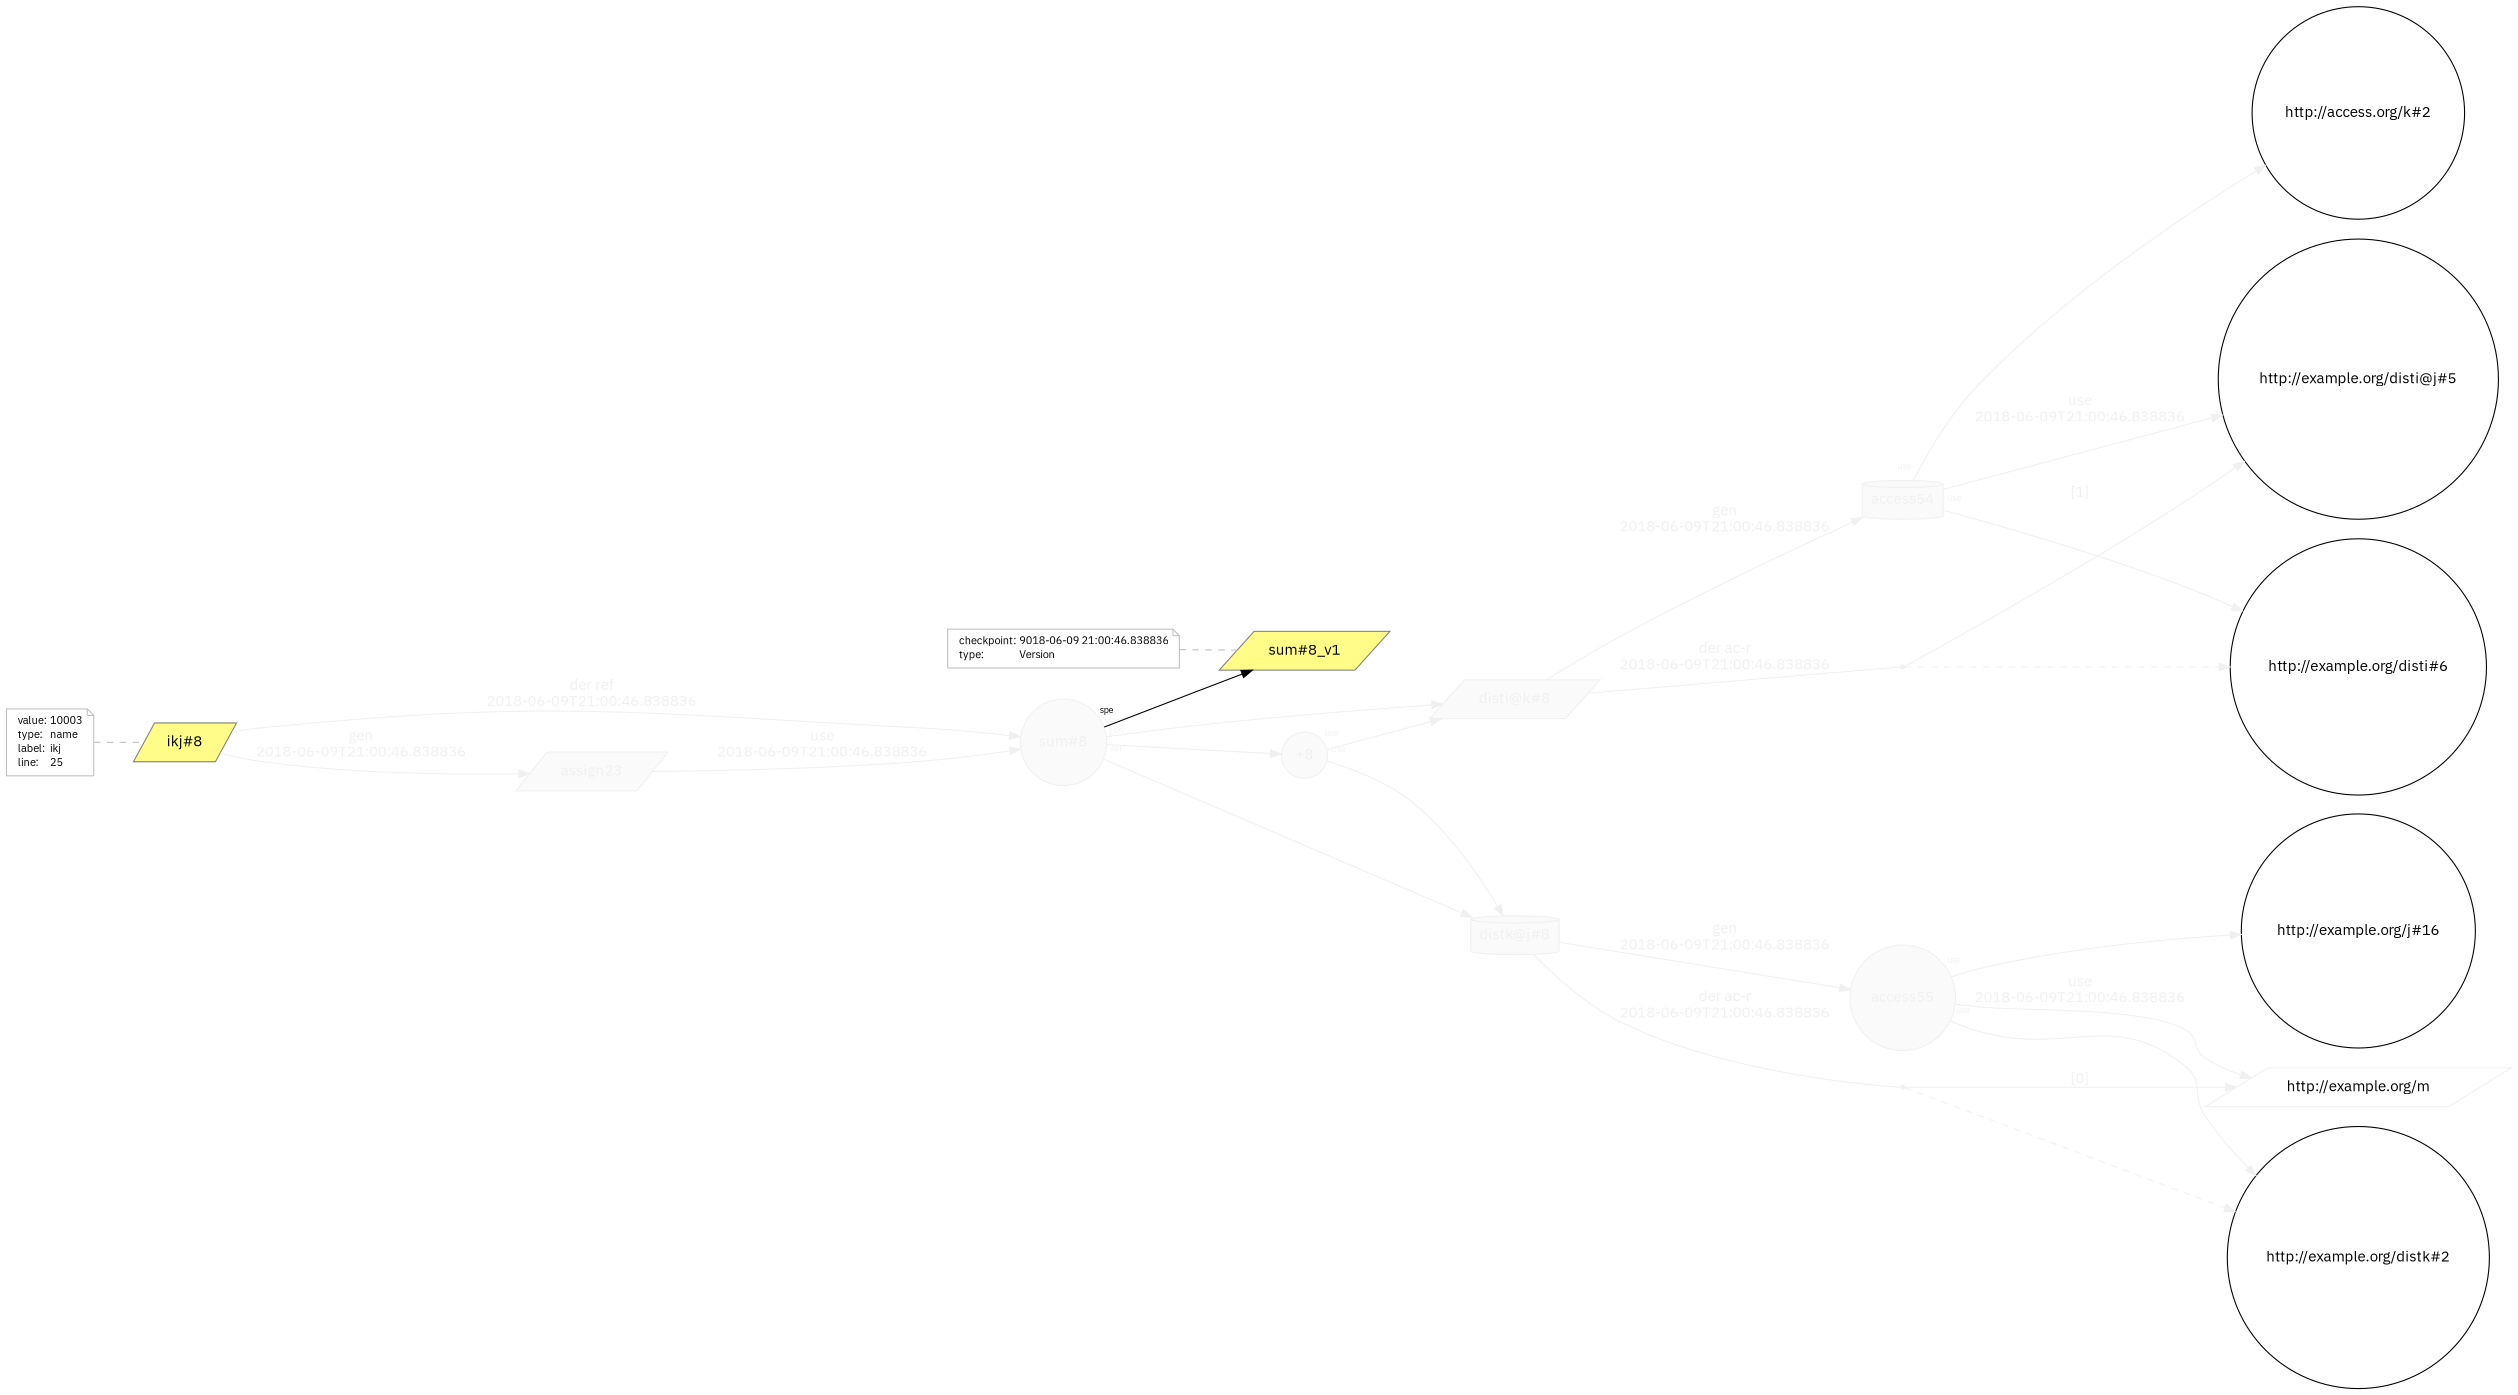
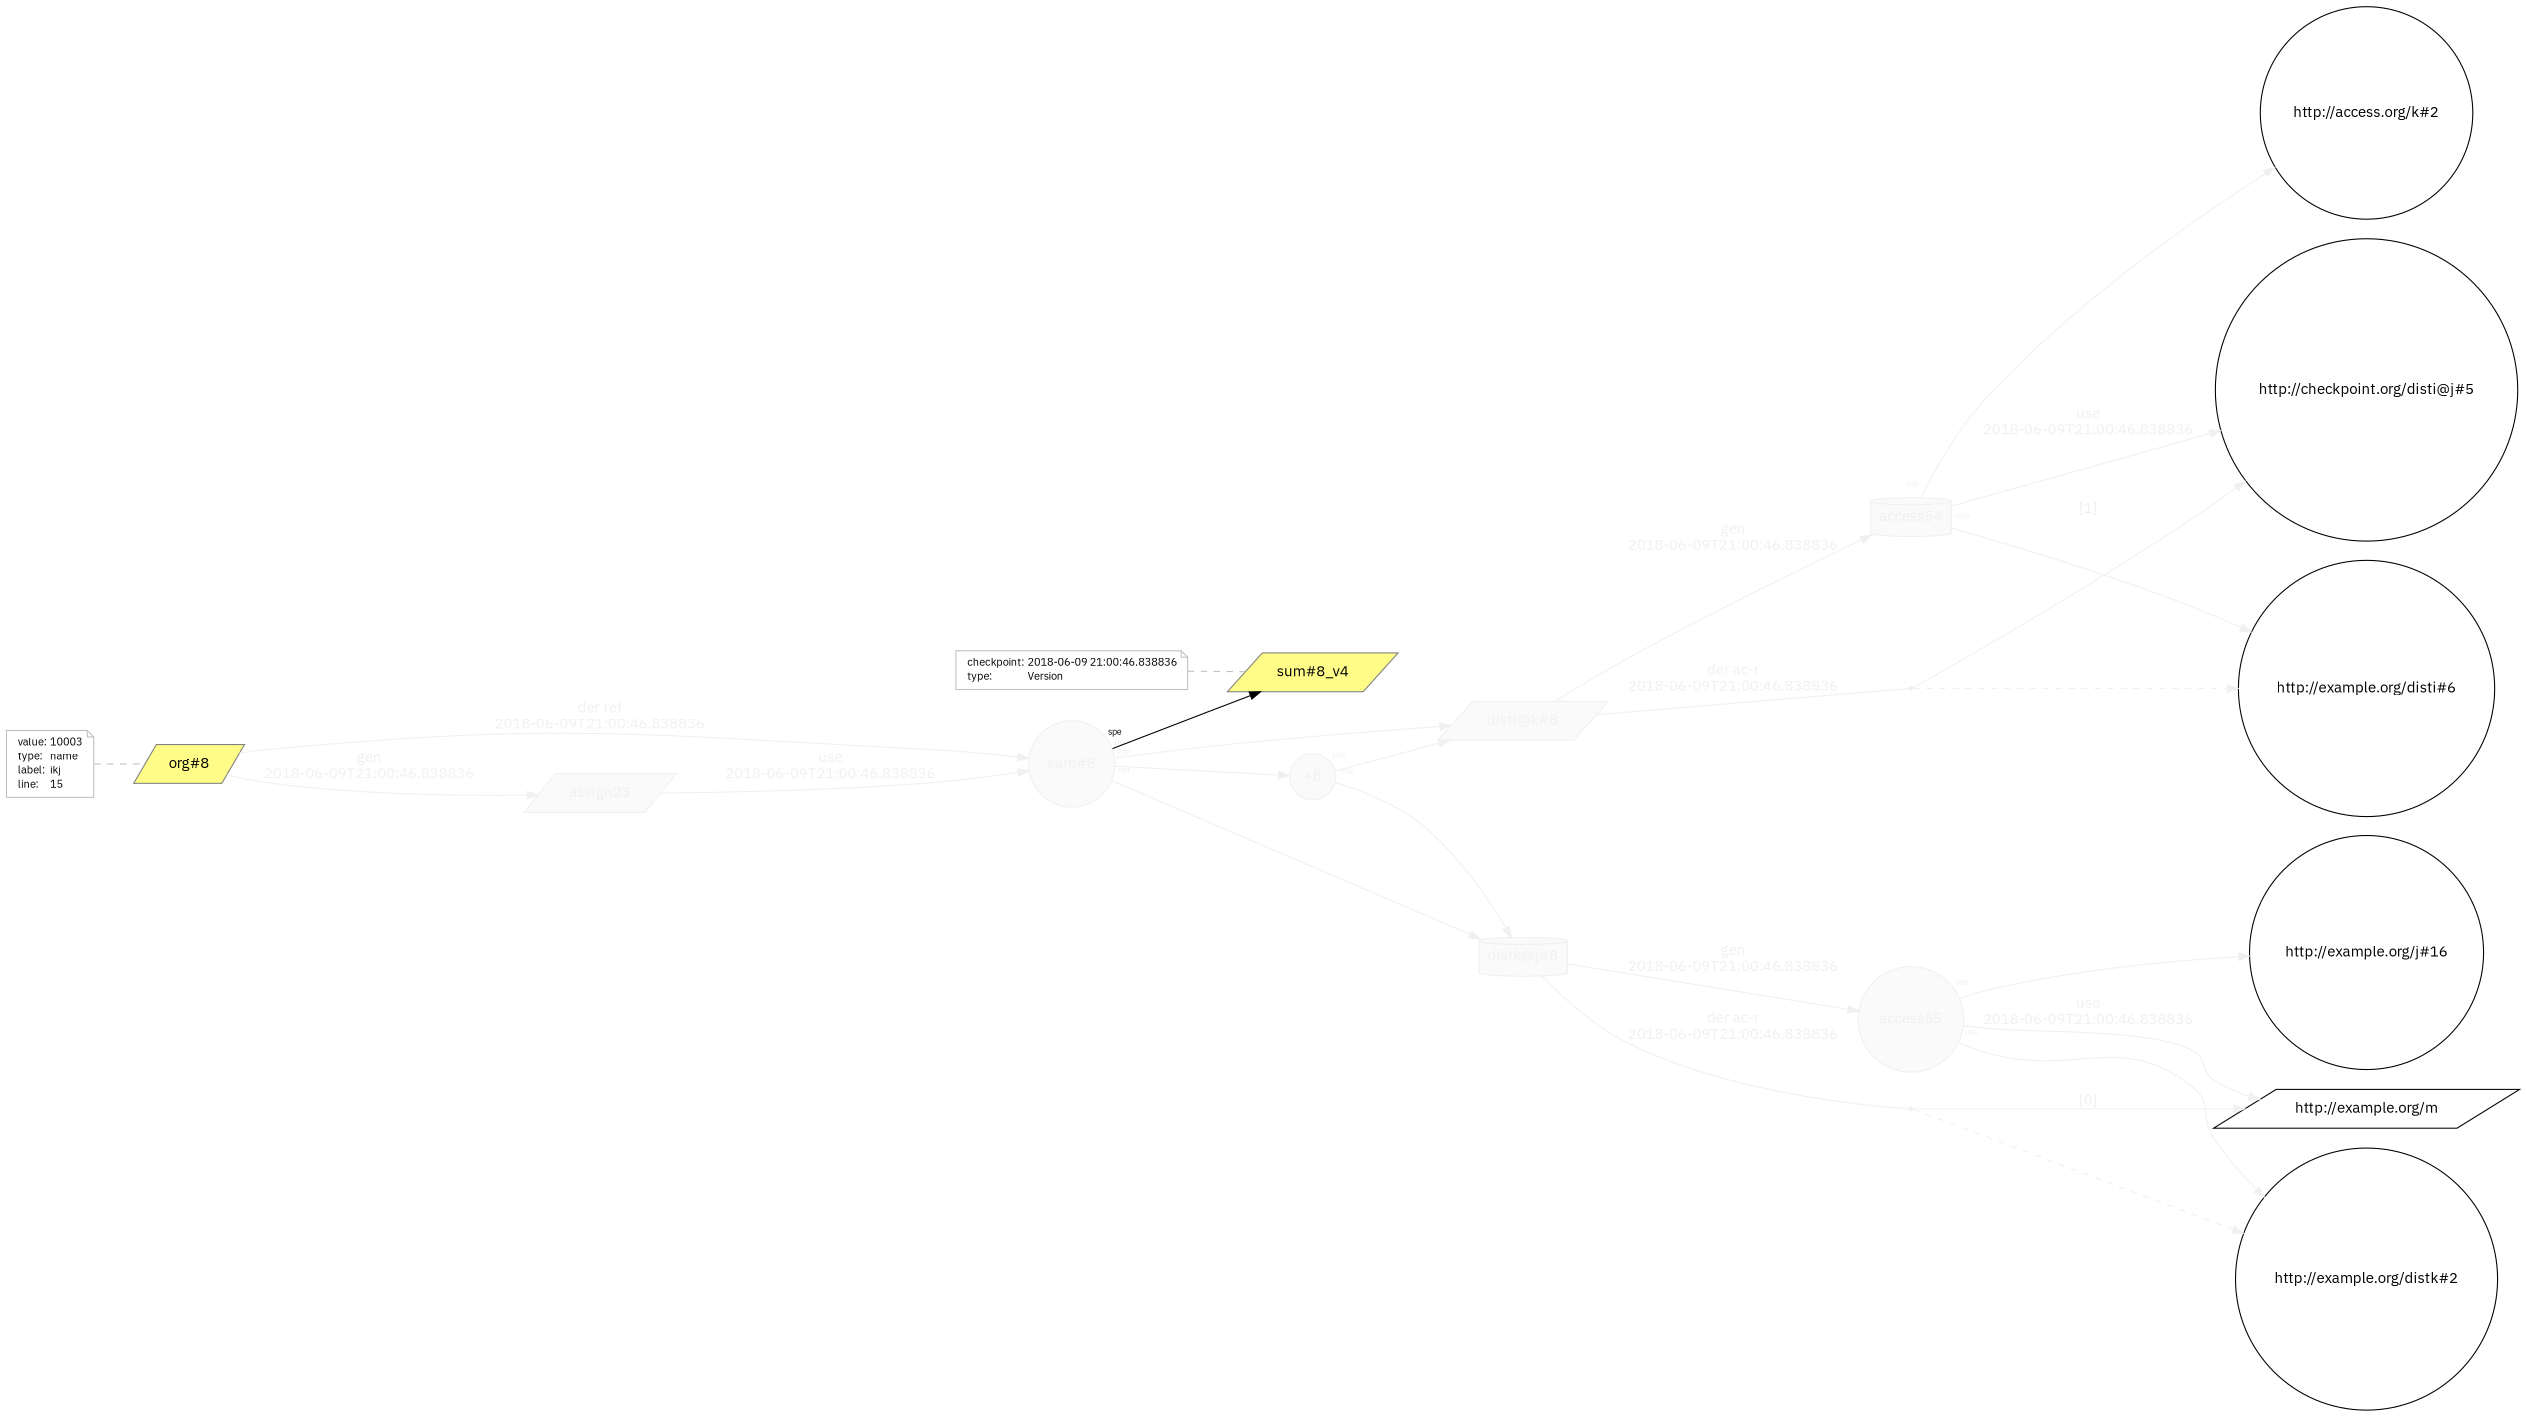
(2358, 379) -> (2367, 390)
(1094, 641) -> (1102, 663)
(1305, 651) -> (1313, 672)
(185, 742) -> (189, 764)
(57, 763) -> (57, 784)
(2358, 1087) -> (2367, 1109)
